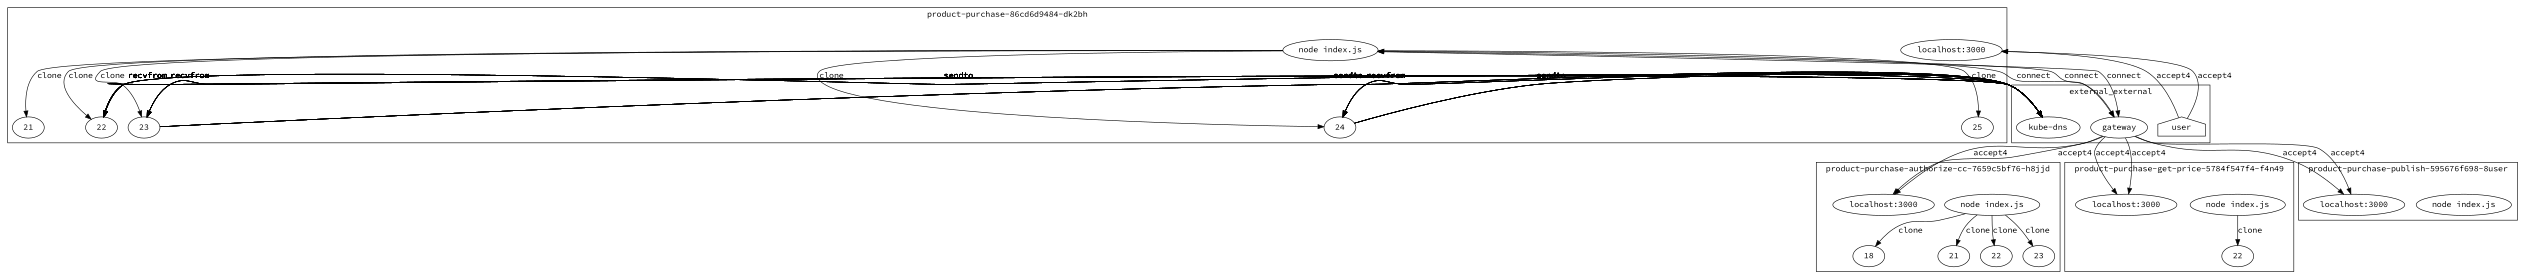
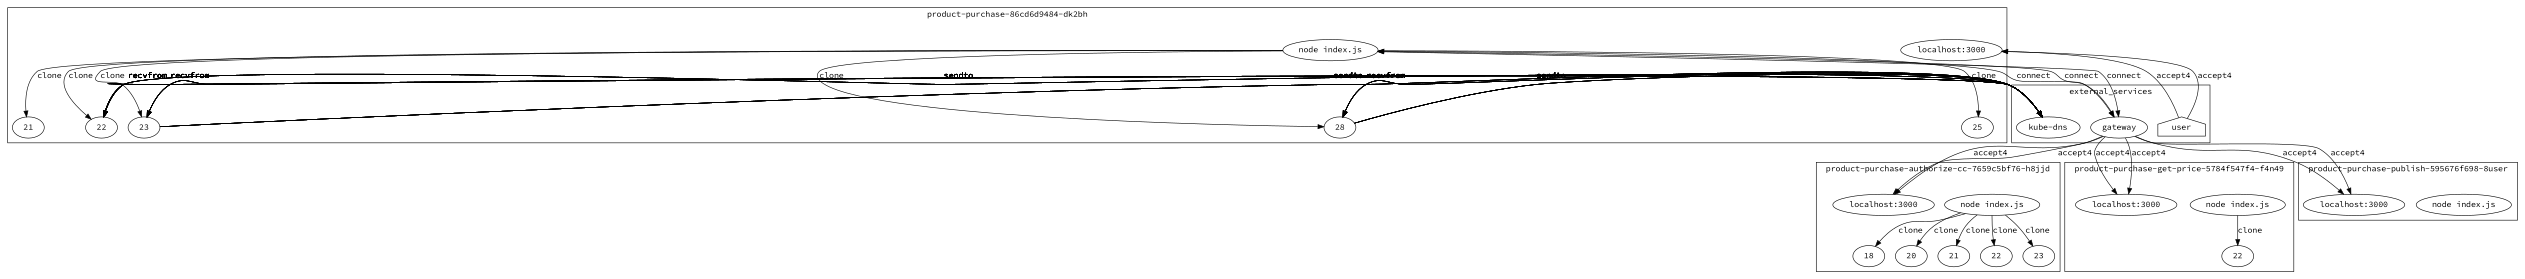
(2111, 92) -> (2111, 92)
(1340, 128) -> (1340, 128)
none -> (1911, 256)
